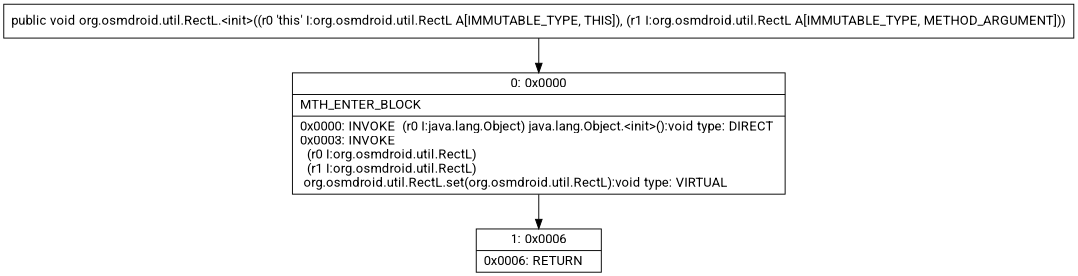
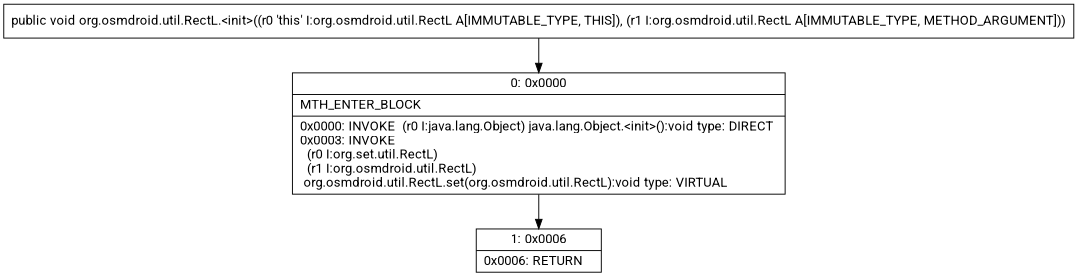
(388, 155) -> (369, 155)
